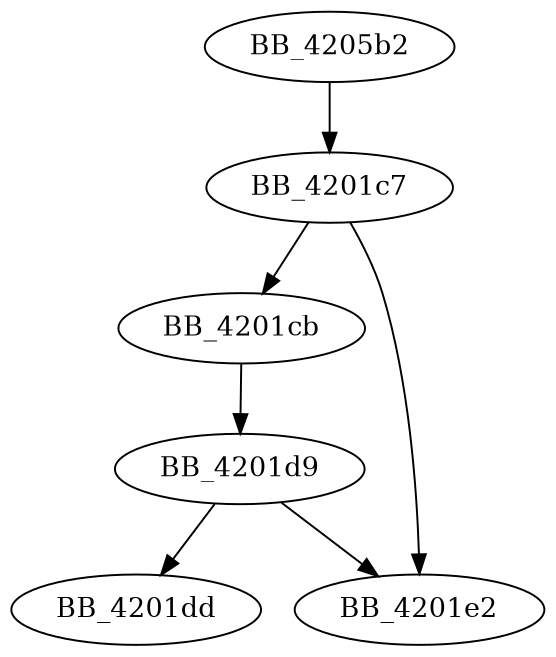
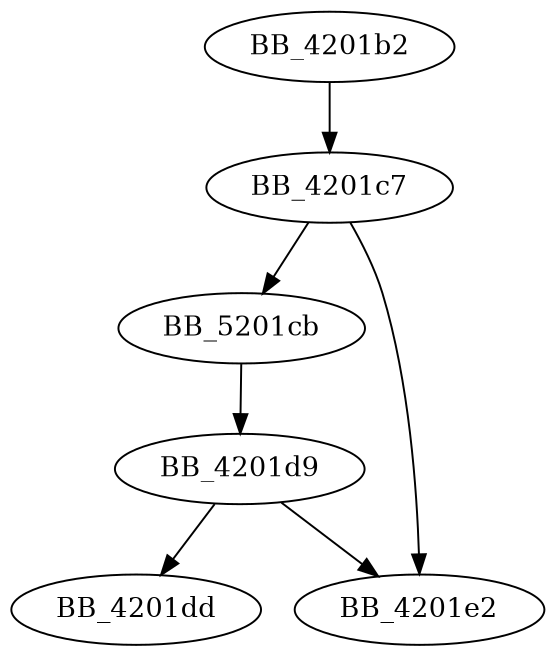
(330, 47) -> (330, 47)
(242, 328) -> (242, 328)
